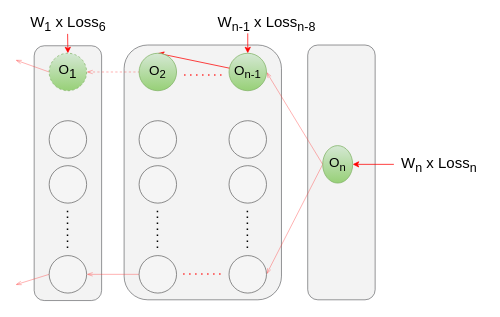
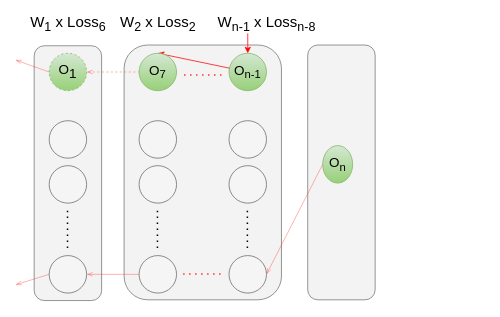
none -> (158, 23)
(68, 41) -> none
(158, 72) -> (158, 72)
(295, 118) -> none
(376, 164) -> none
(439, 164) -> none
